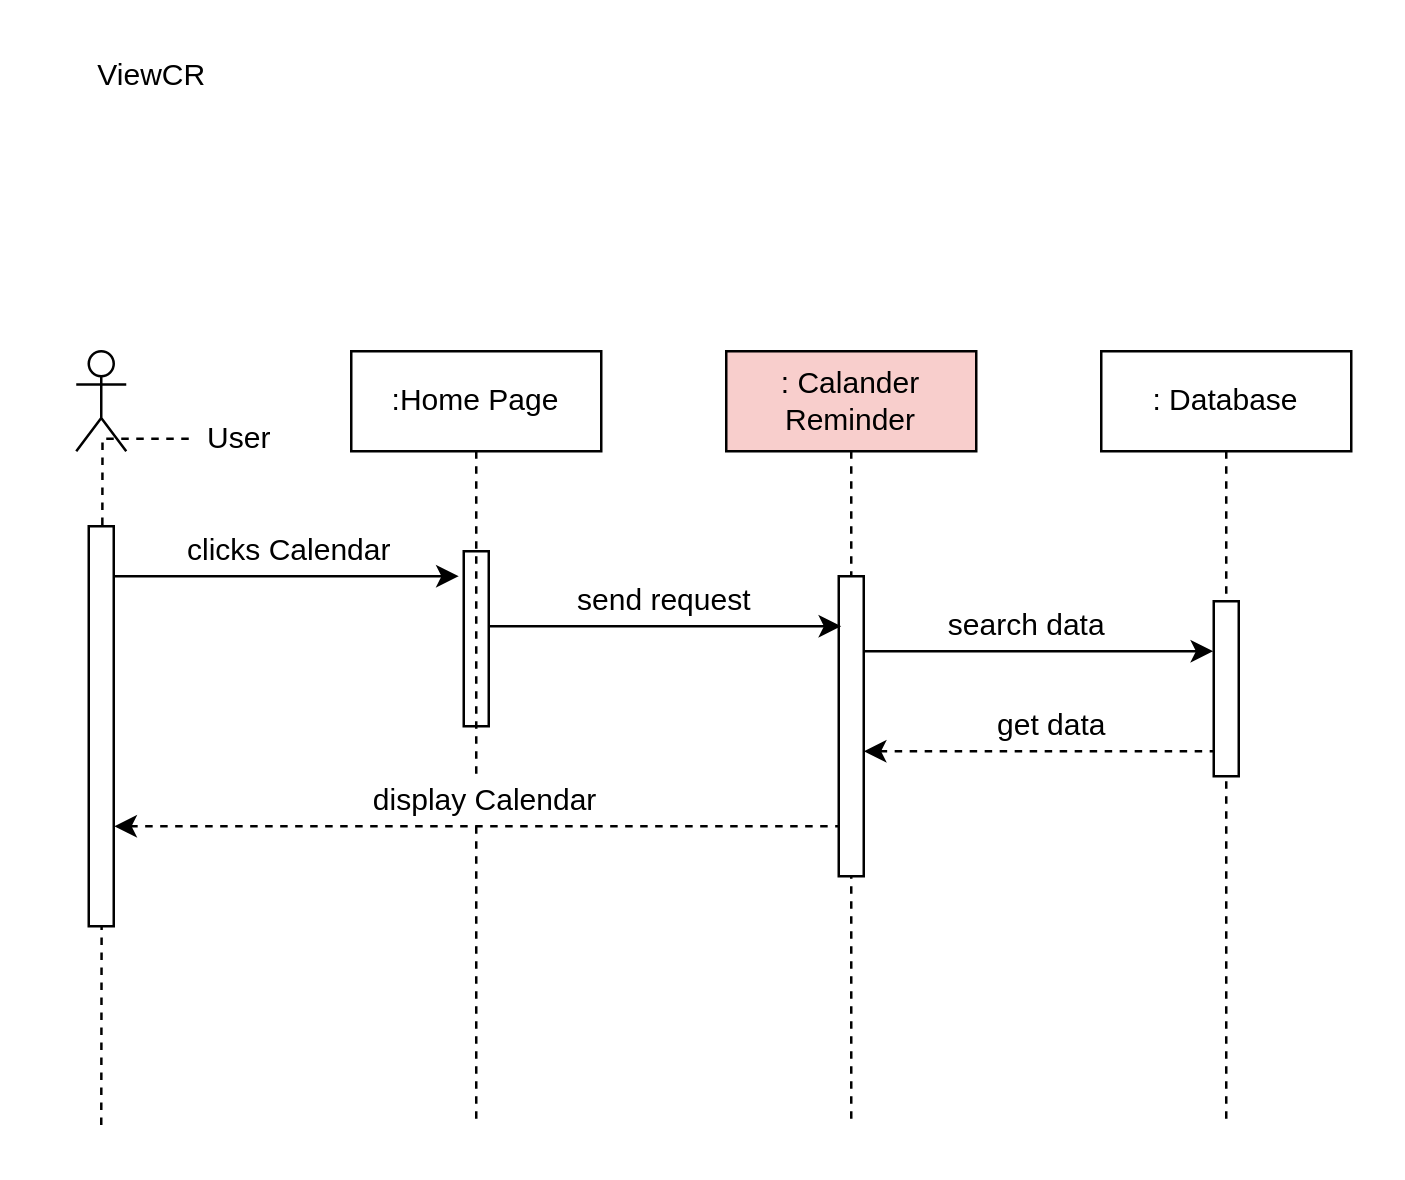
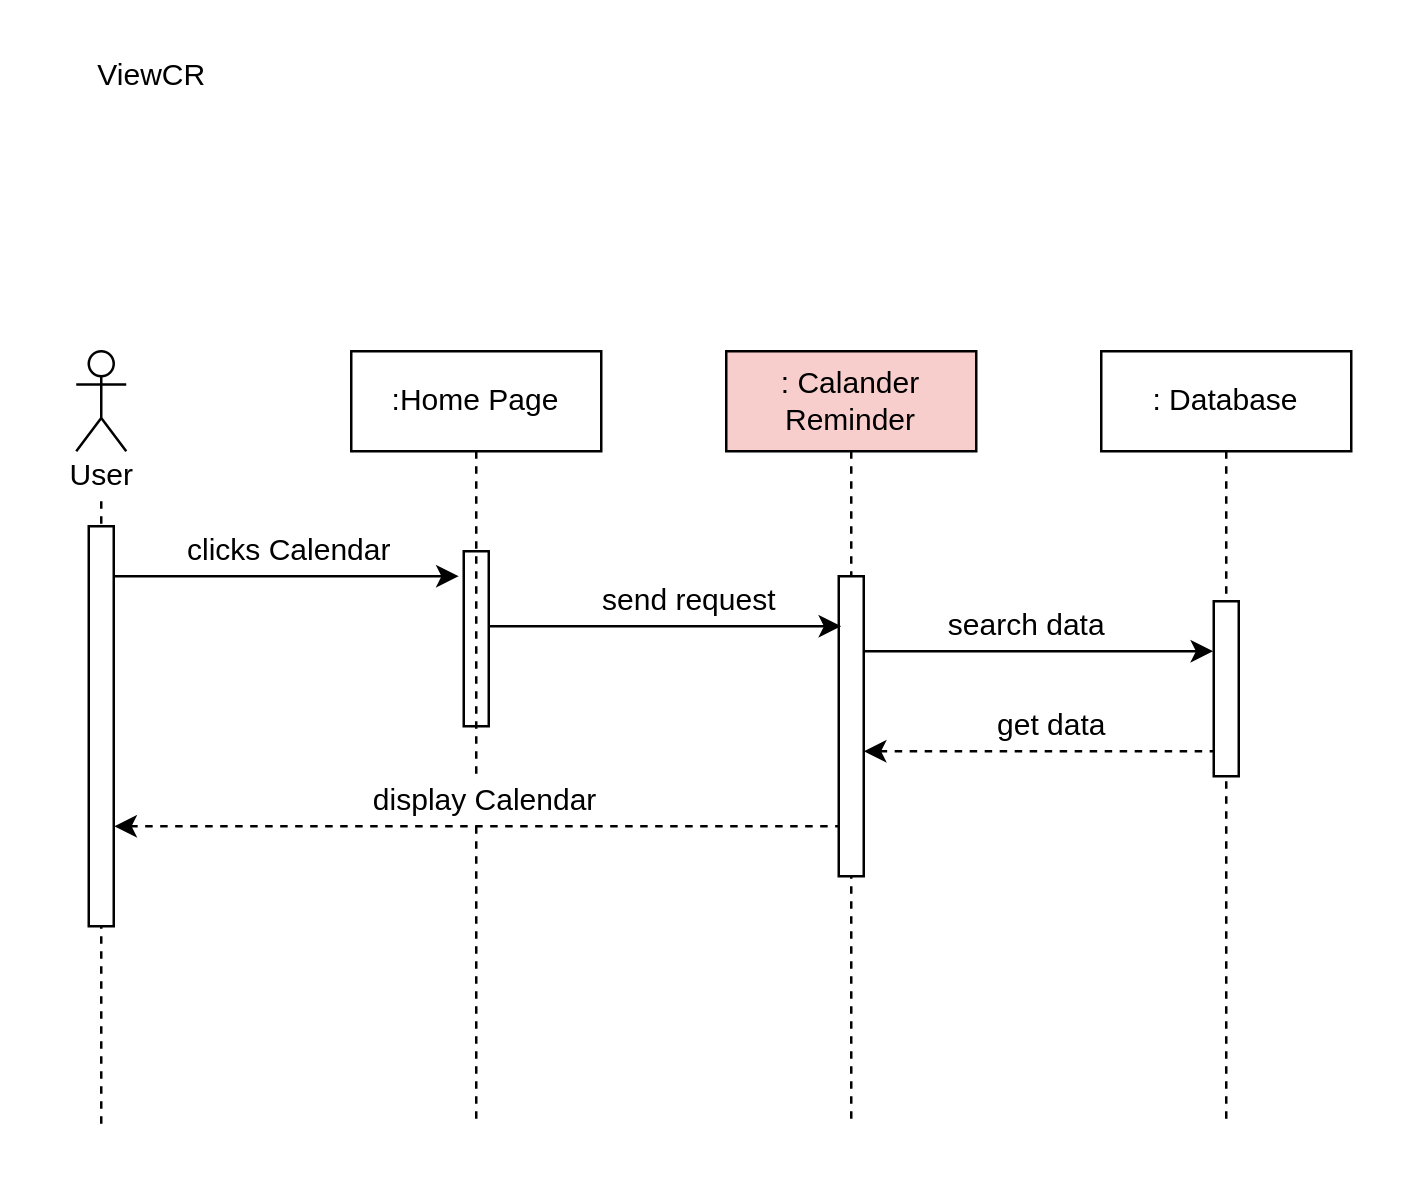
(239, 439) -> (101, 476)
(664, 601) -> (689, 601)
